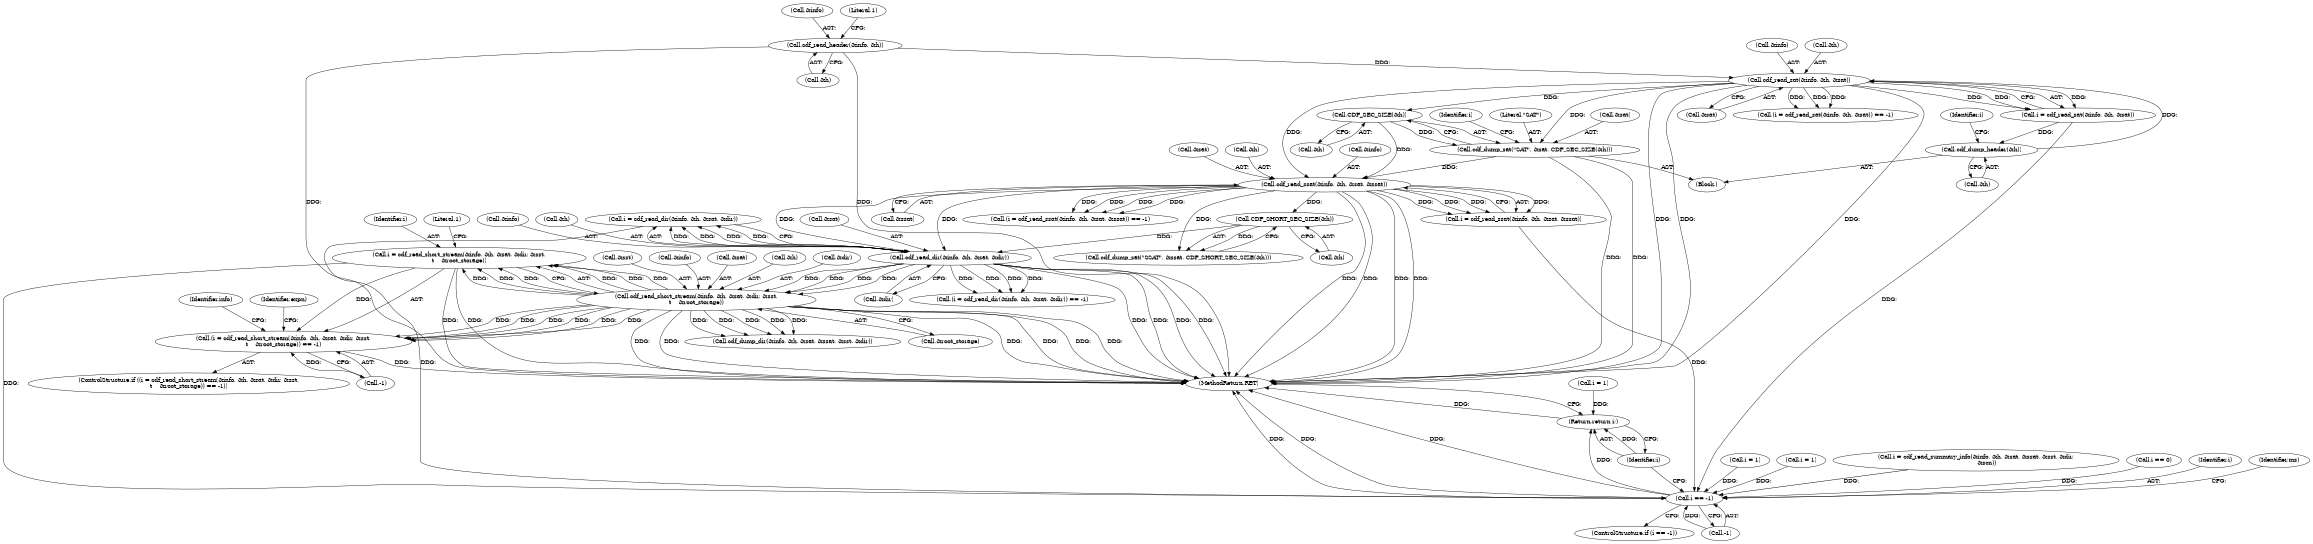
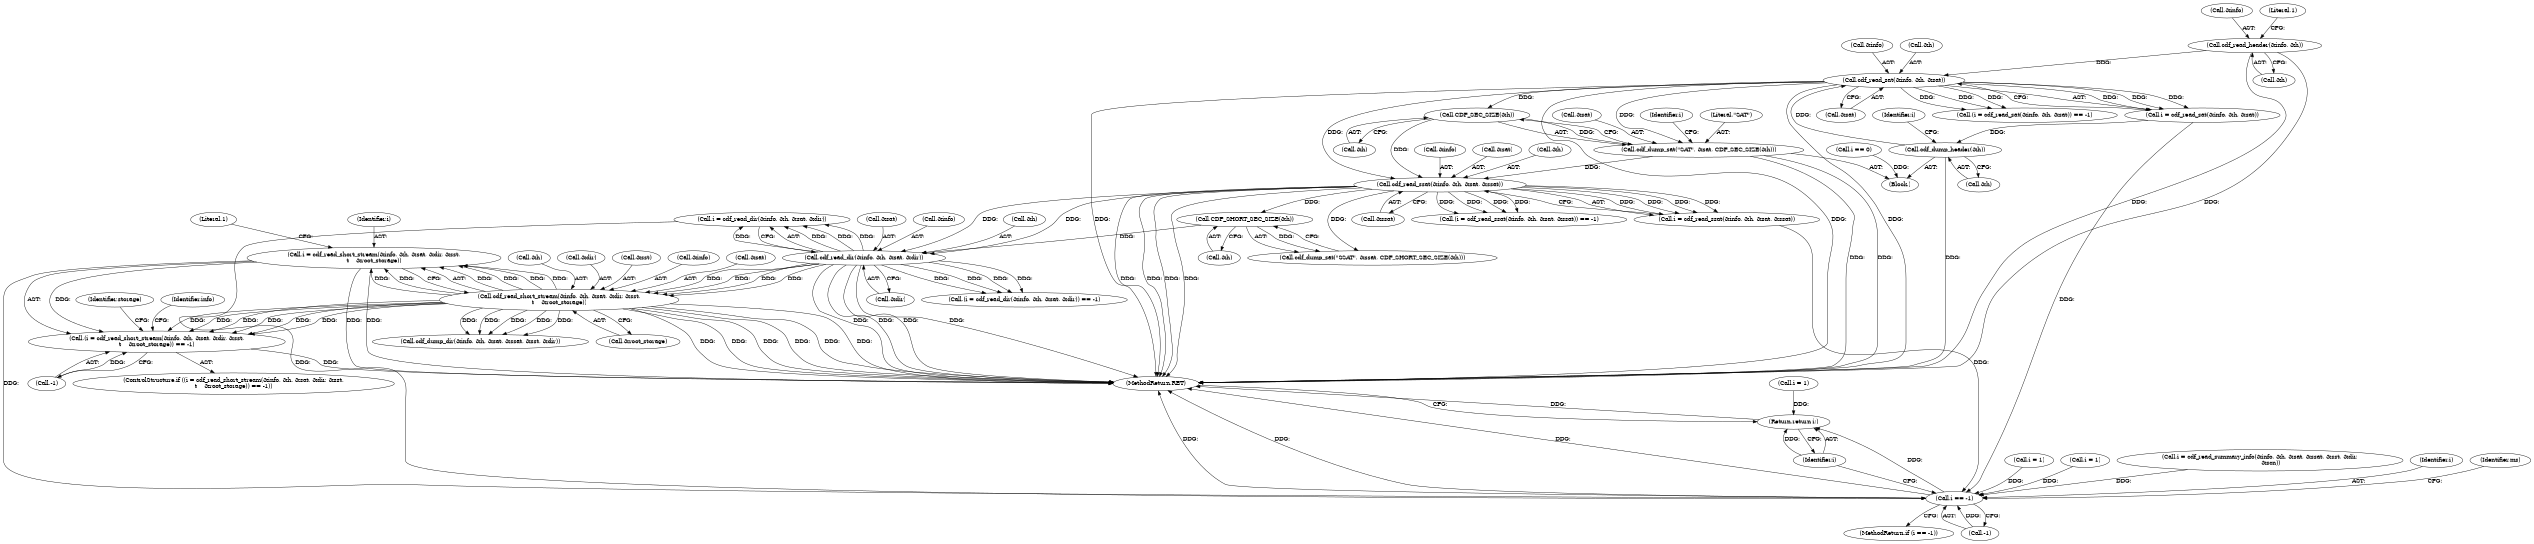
(284, 300) -> (115, 300)
none -> (1672, 374)
(1934, 488) -> (1886, 162)
(1634, 533) -> (1899, 533)
